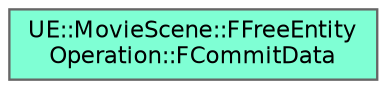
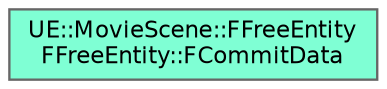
(193, 45) -> (193, 45)
